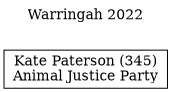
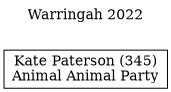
(86, 69) -> (86, 69)
